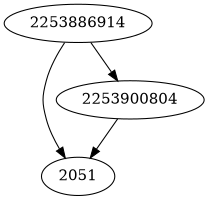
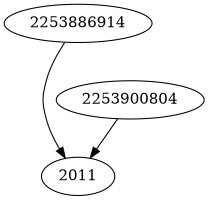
(101, 57) -> none
(78, 176) -> (78, 176)
